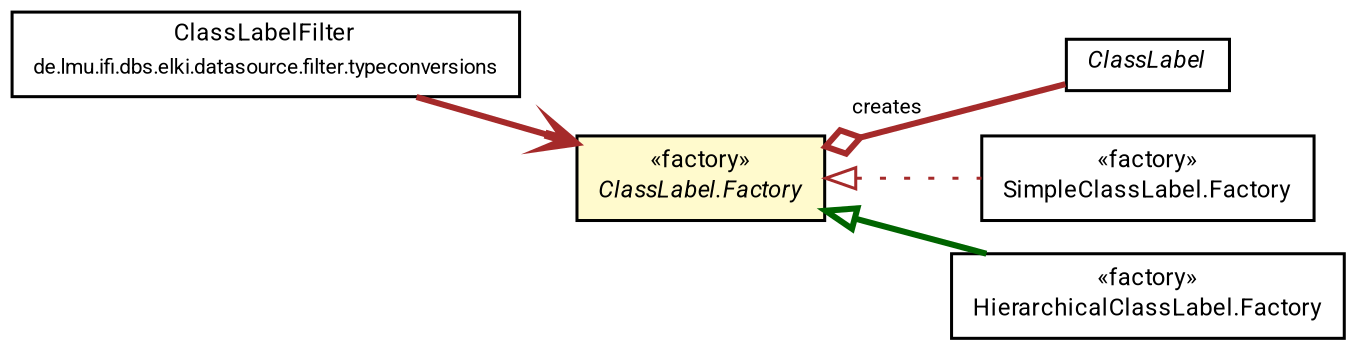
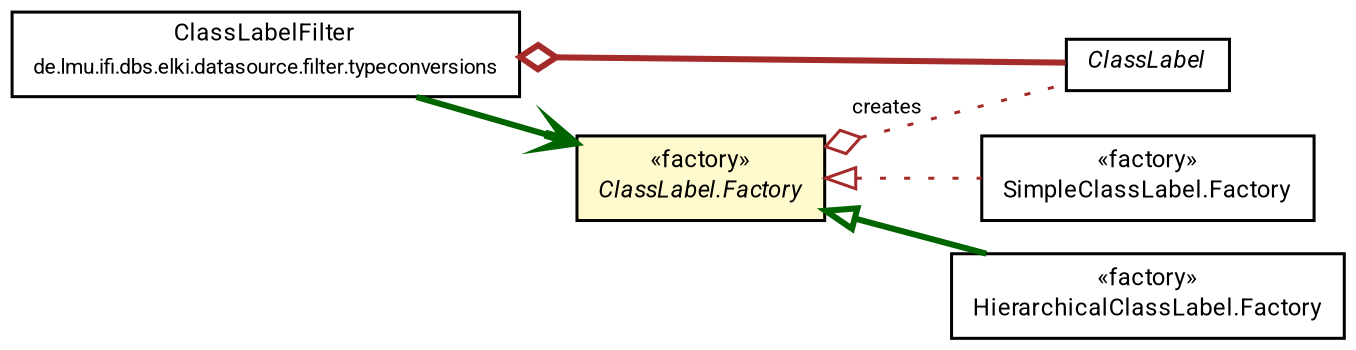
none -> (811, 60)
(963, 111) -> (963, 111)
(482, 116) -> (482, 116)
